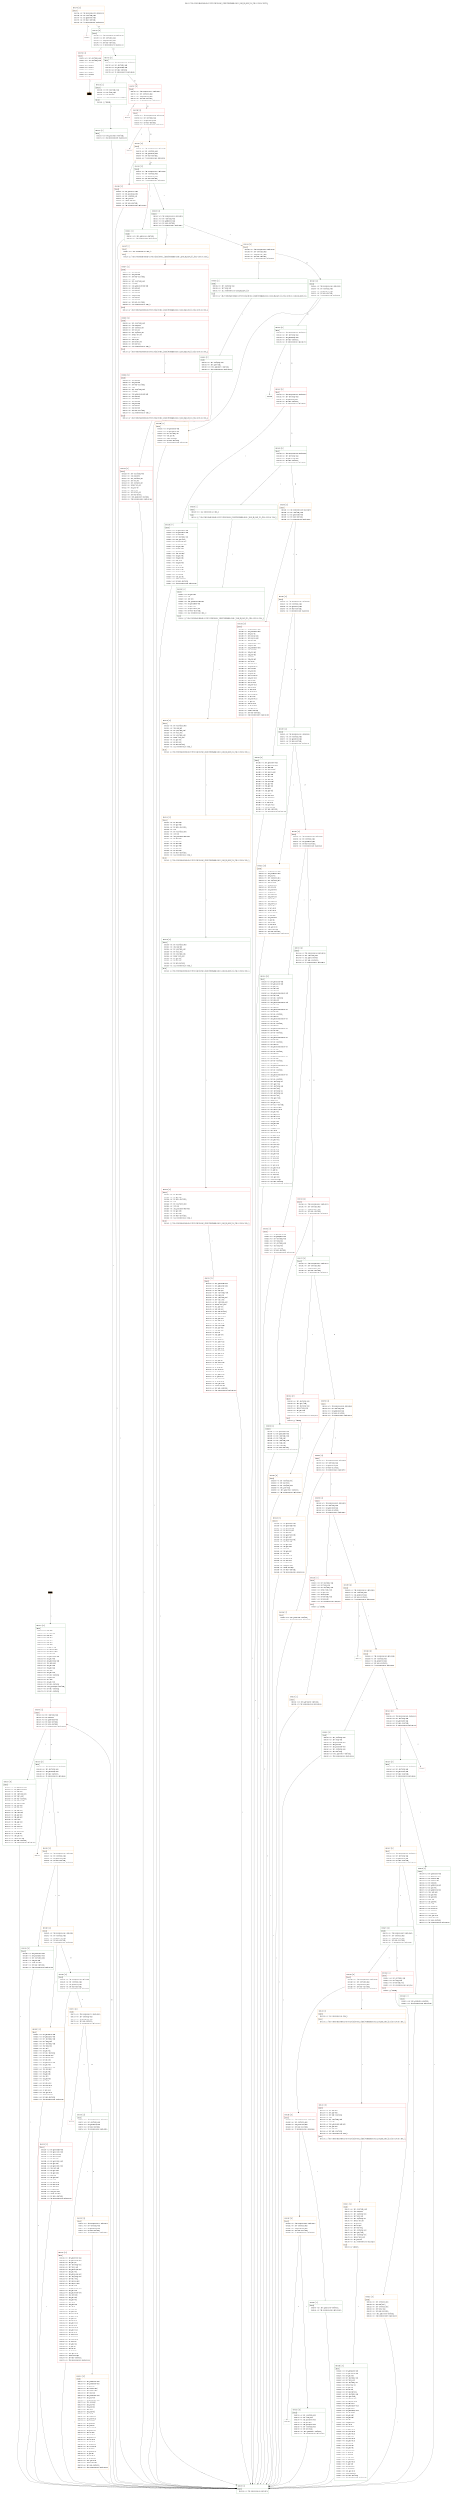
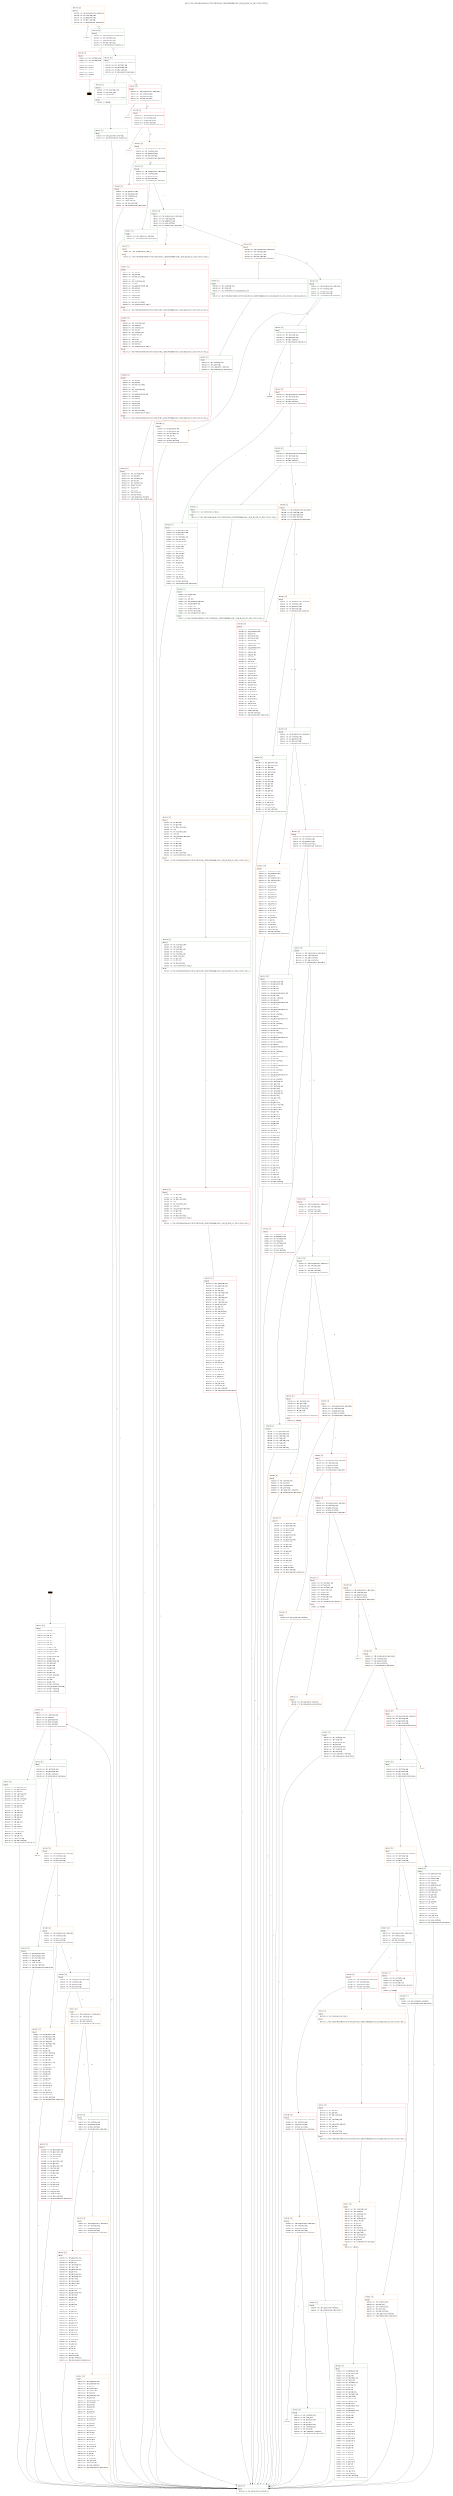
(206, 737) -> none
